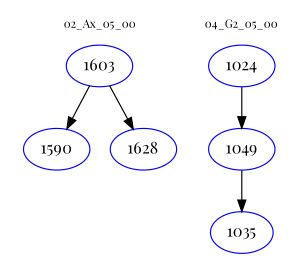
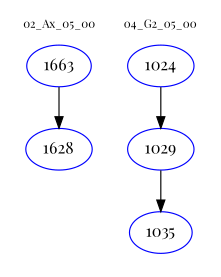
(99, 66) -> (59, 66)
(57, 149) -> none
(242, 149) -> (161, 149)
